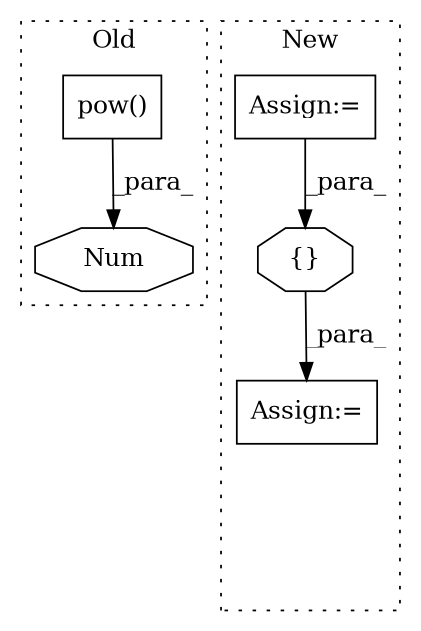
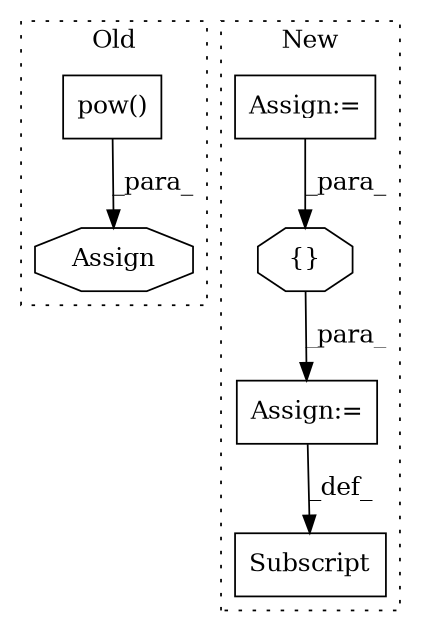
(114, 260) -> (114, 260)
none -> (310, 565)
